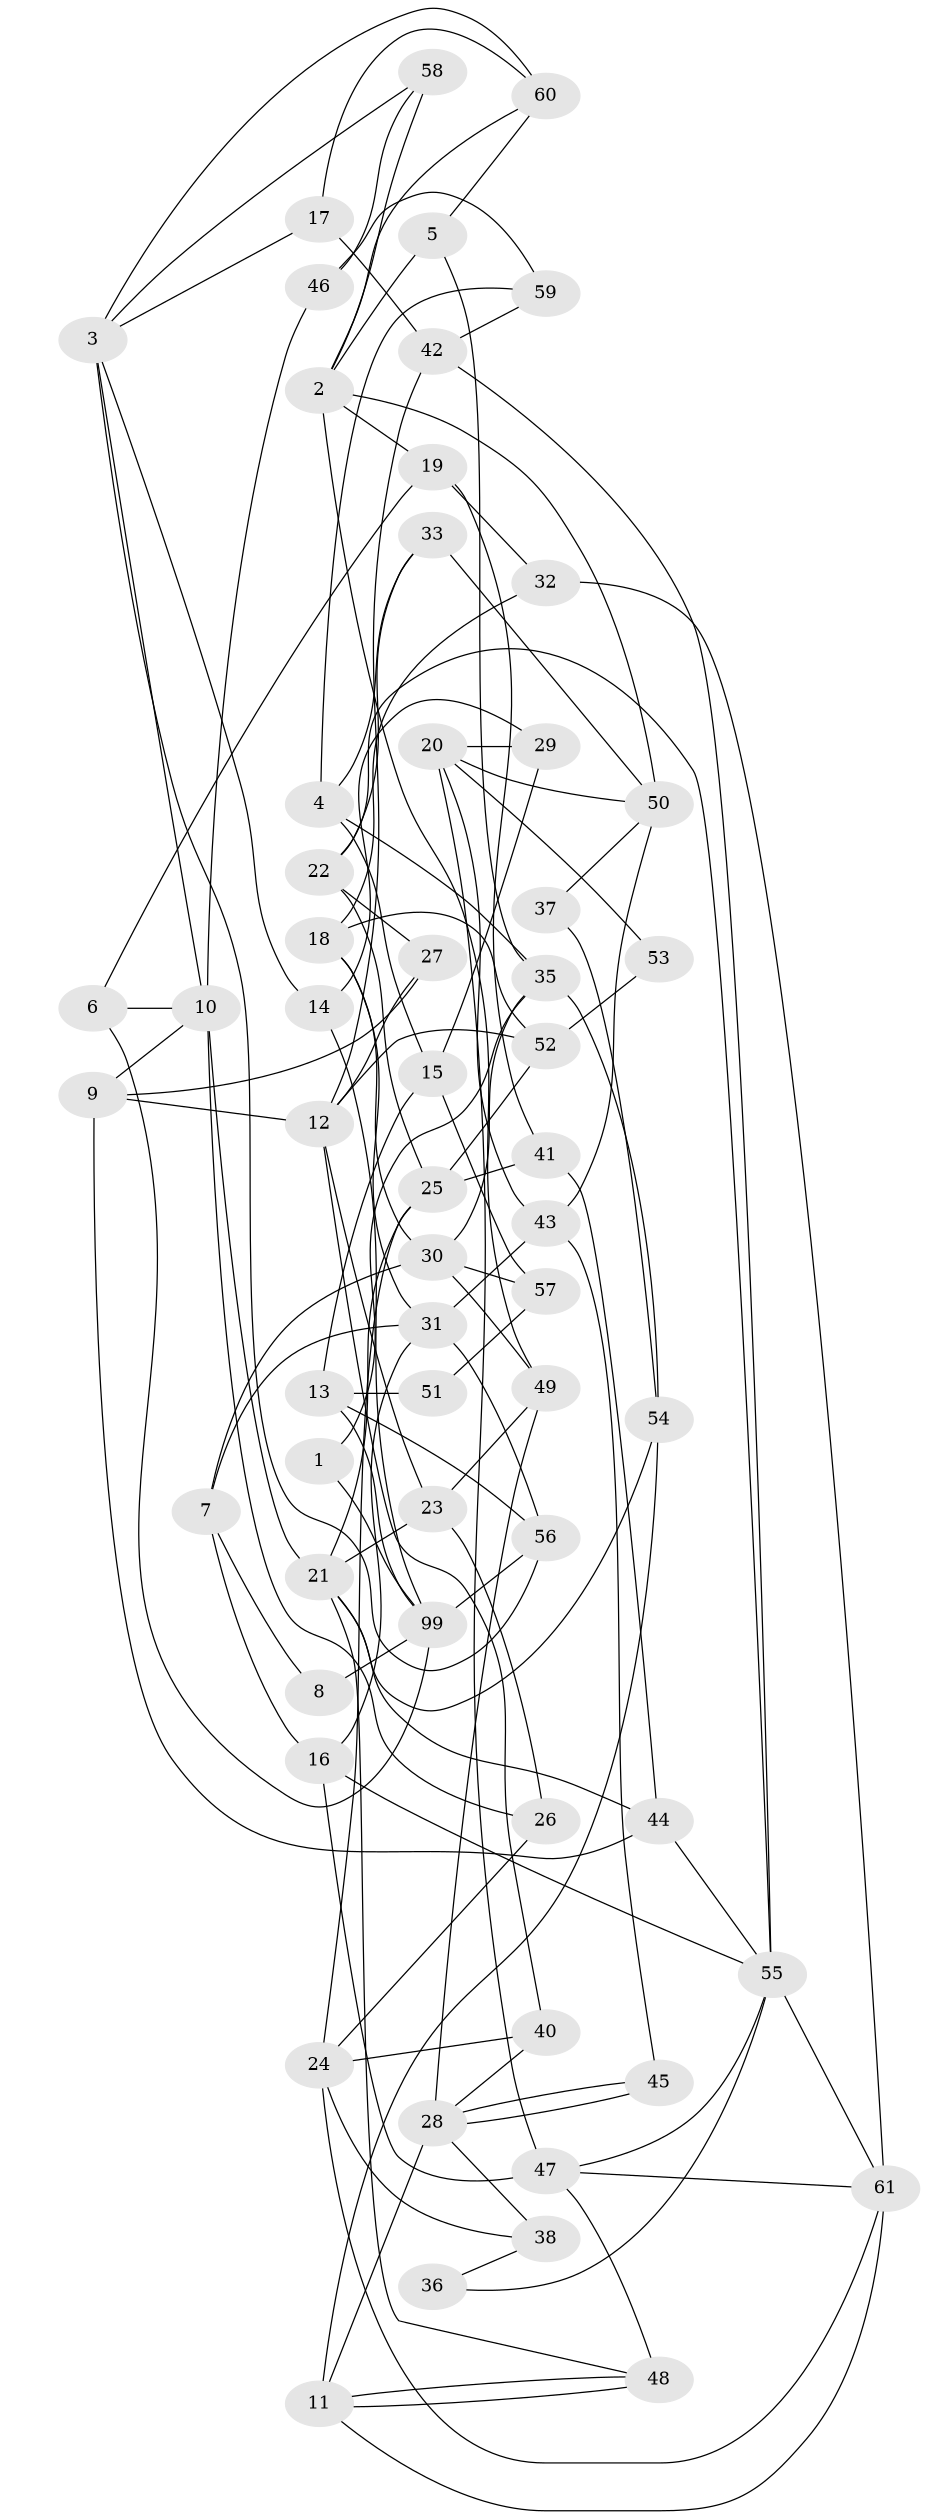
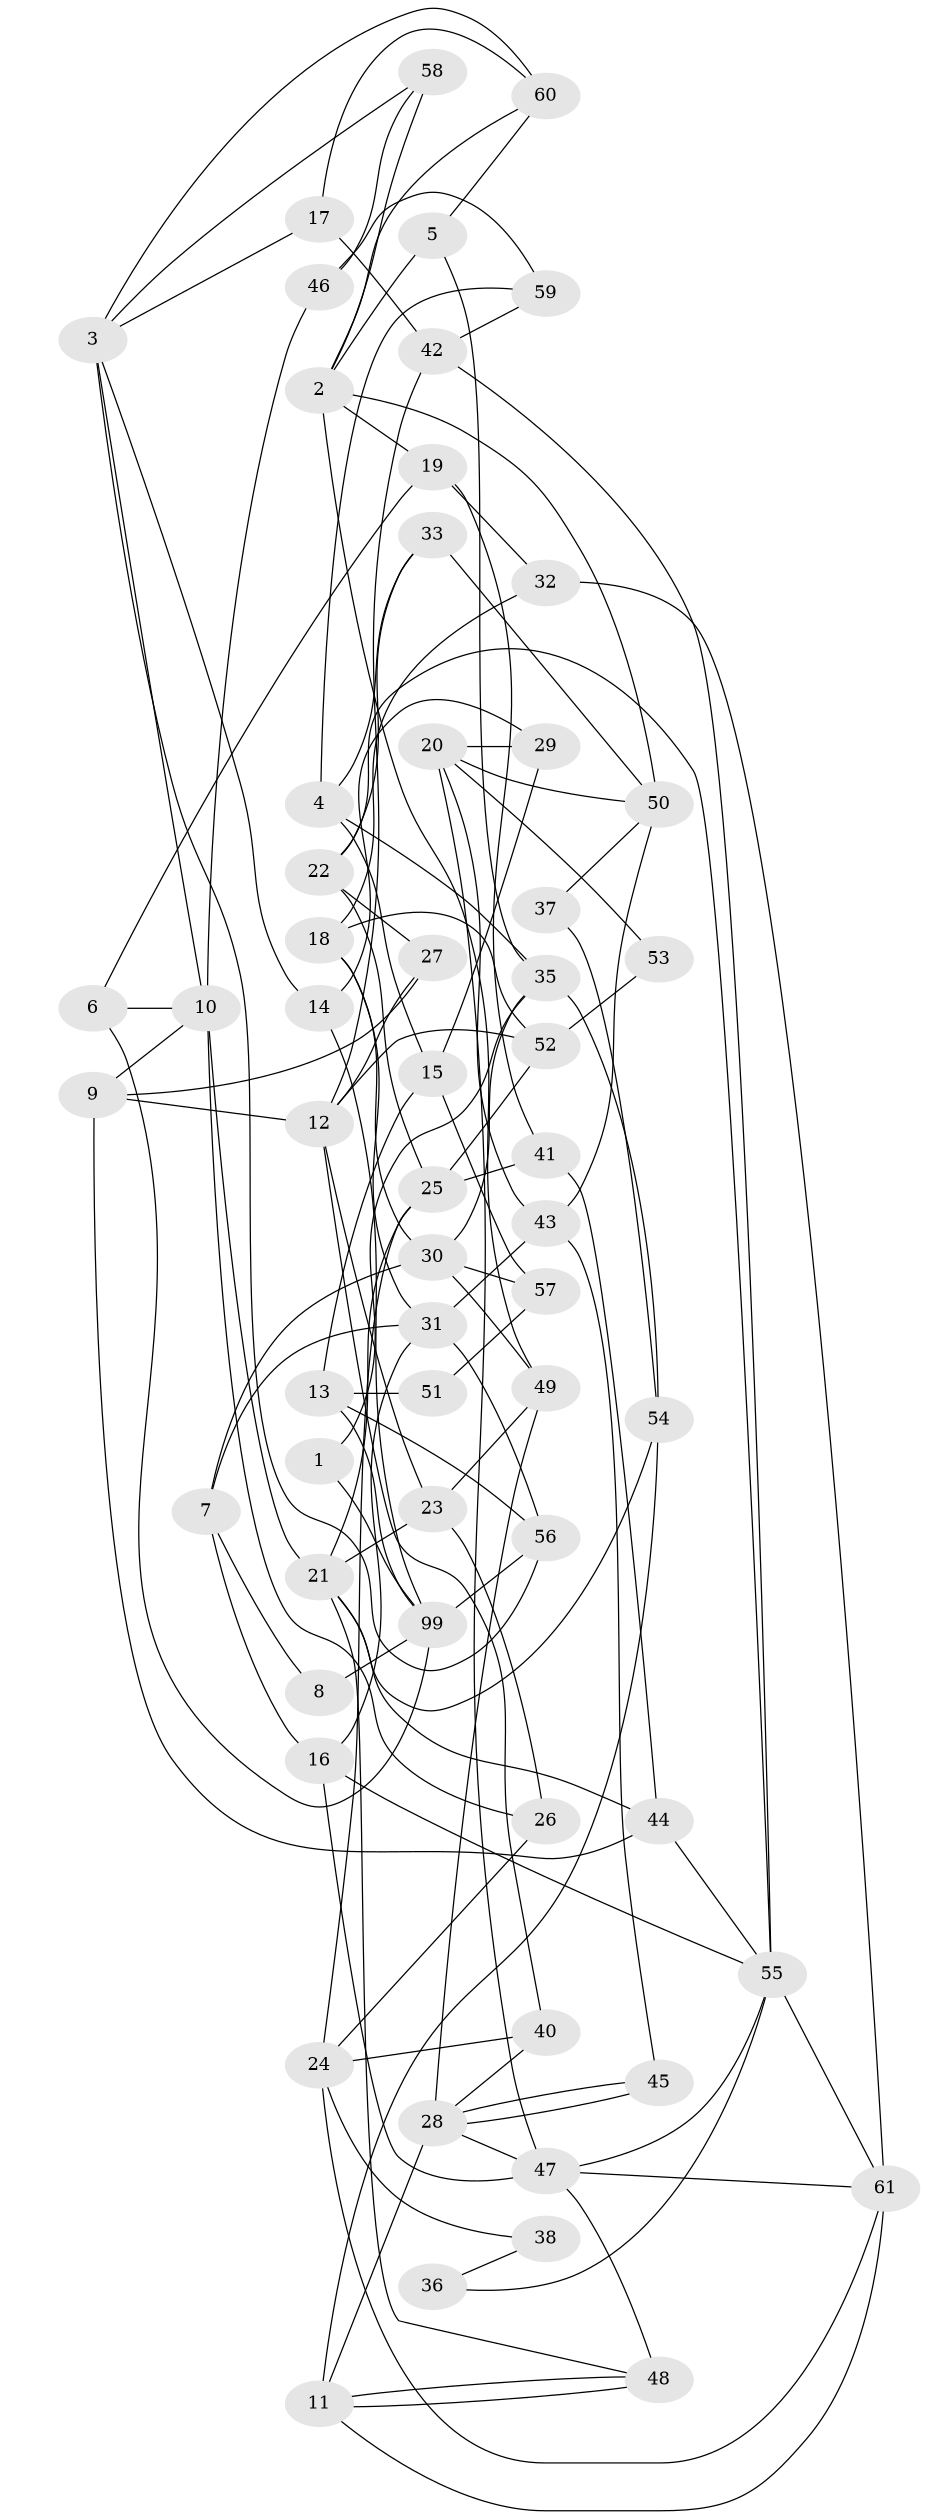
(497, 2189) -> (489, 2147)
